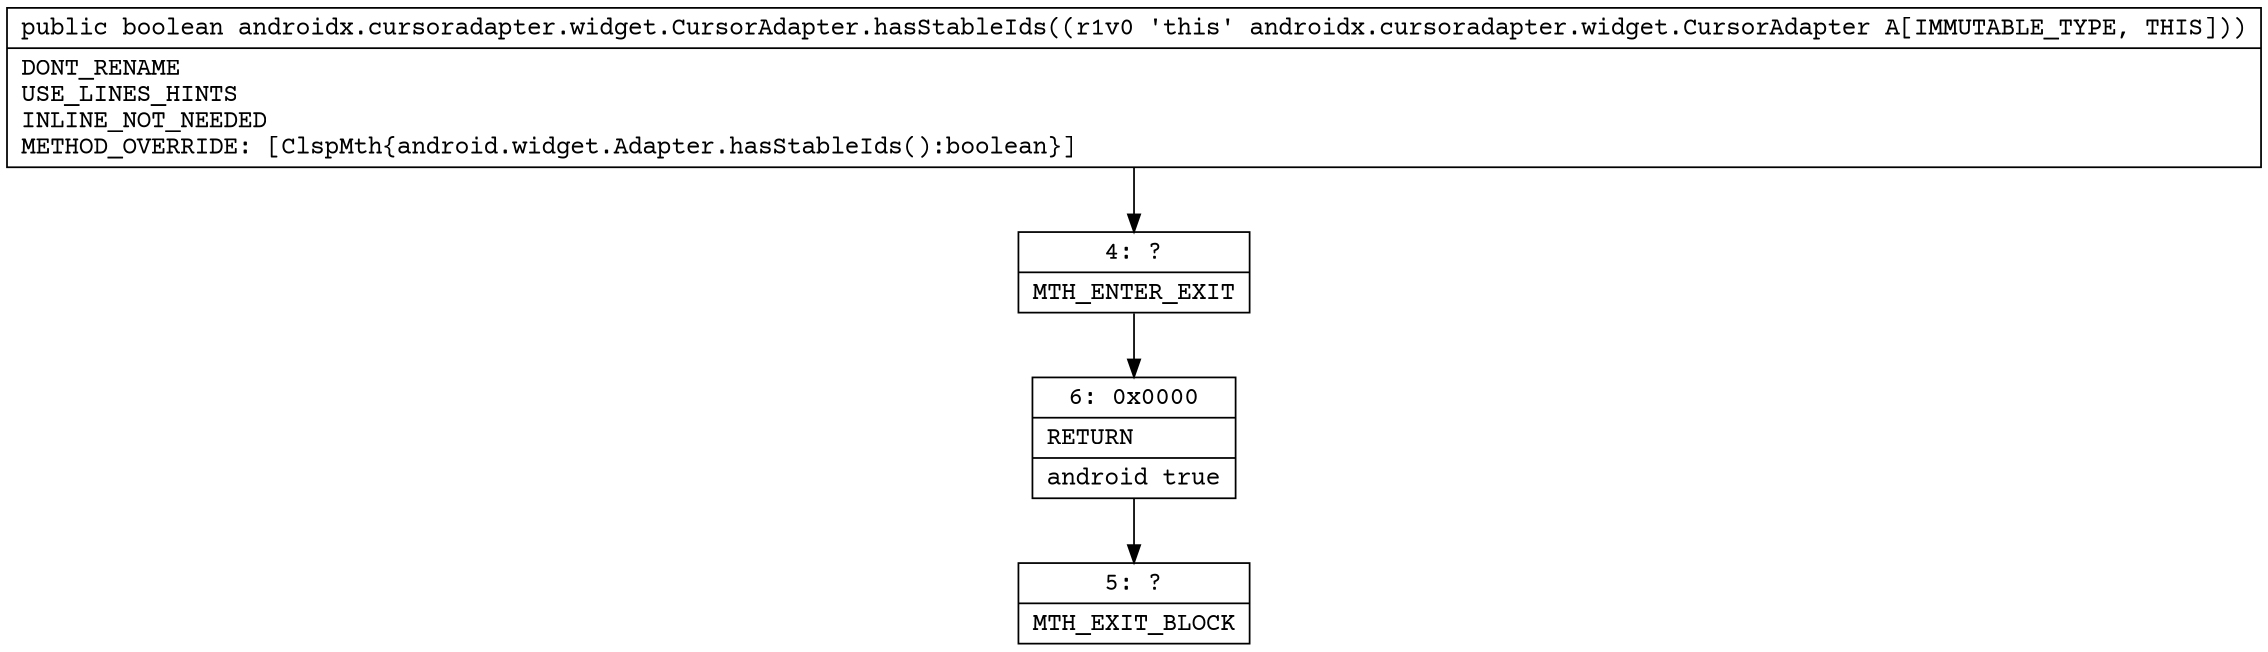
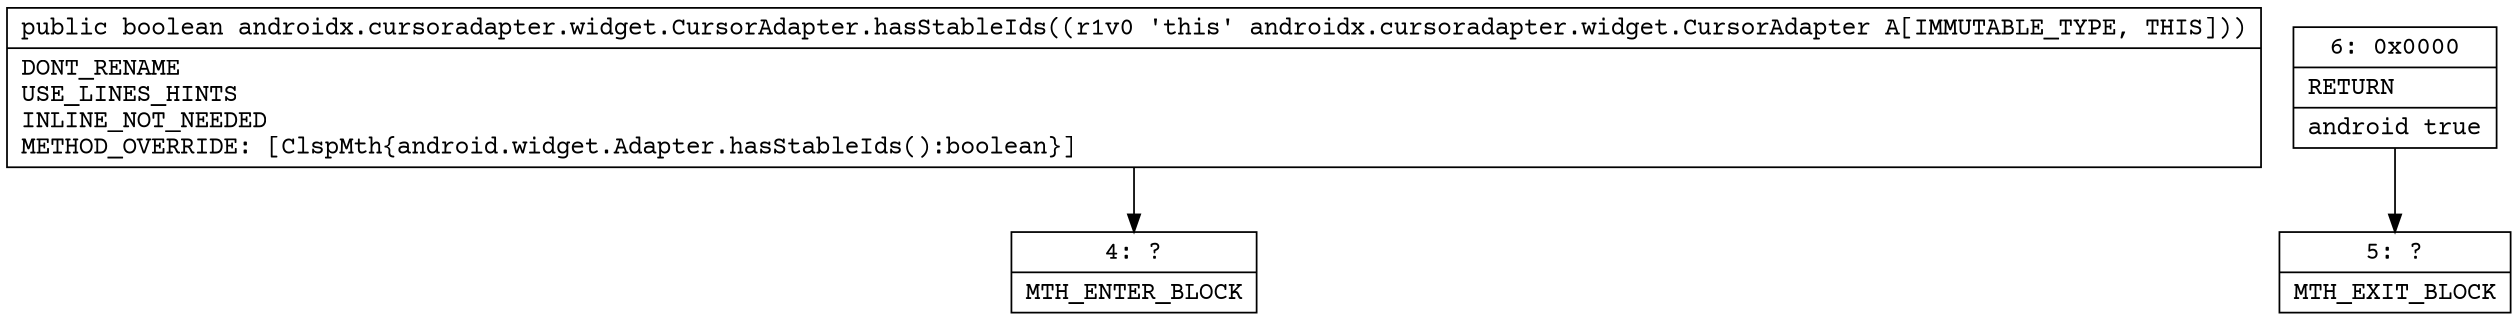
(1134, 292) -> (1134, 292)
(1134, 336) -> none
